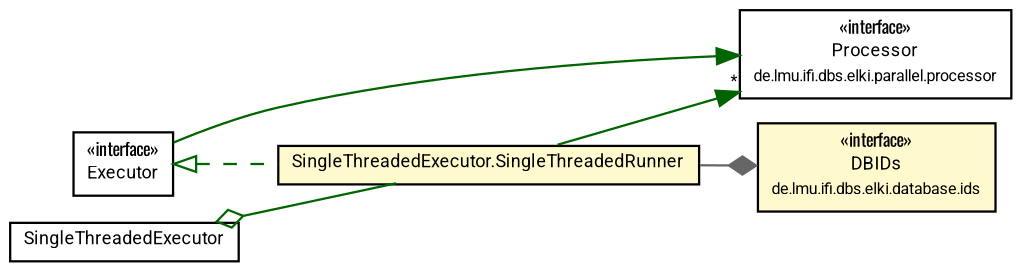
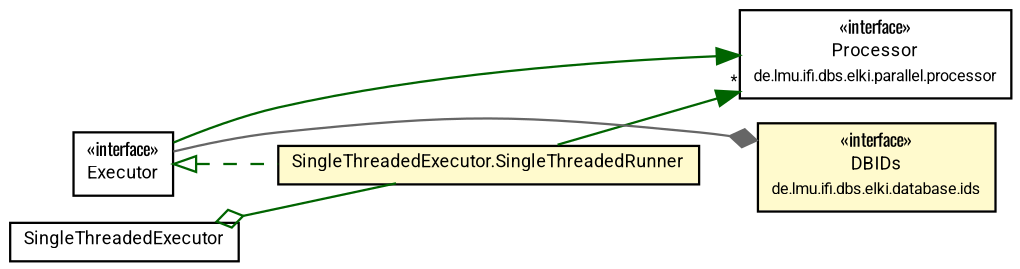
(714, 165) -> (451, 119)
